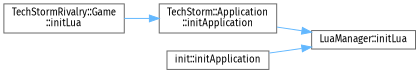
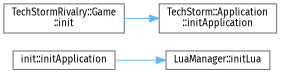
(64, 18) -> (64, 18)
(289, 29) -> none
